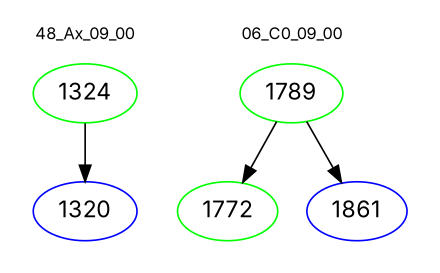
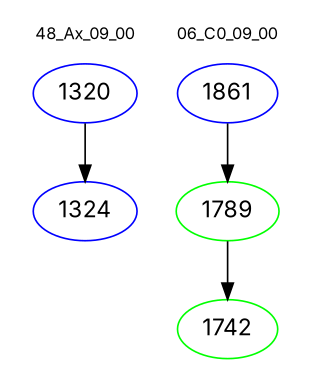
(85, 93) -> (85, 211)
(85, 144) -> (85, 144)
(320, 145) -> (228, 144)
(228, 211) -> (228, 329)
